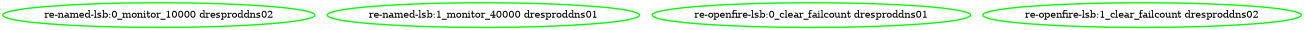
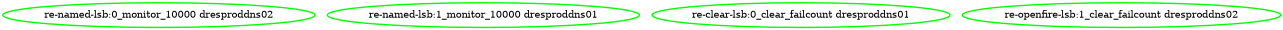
(483, 15) -> (483, 15)
(811, 15) -> (801, 15)
